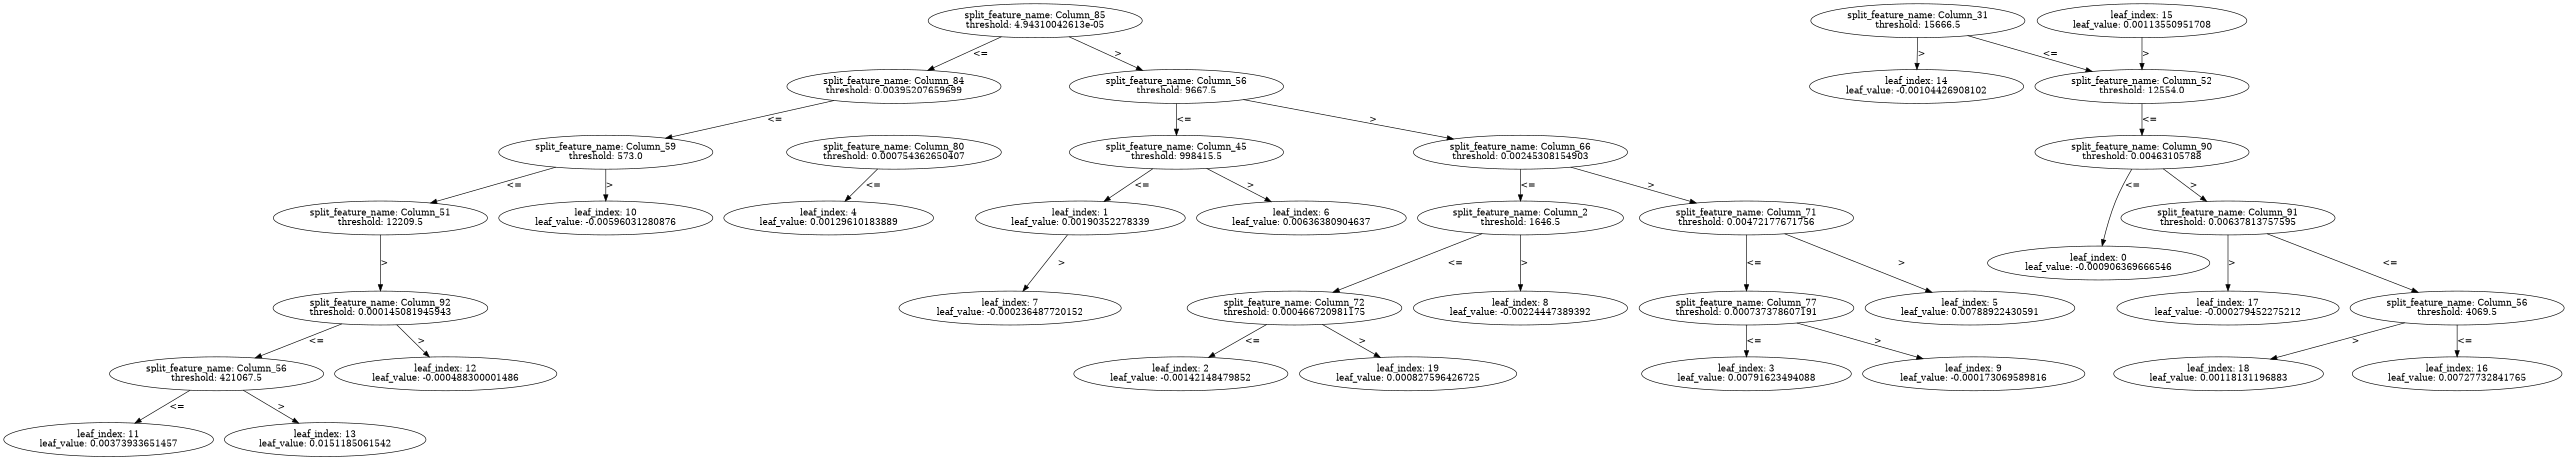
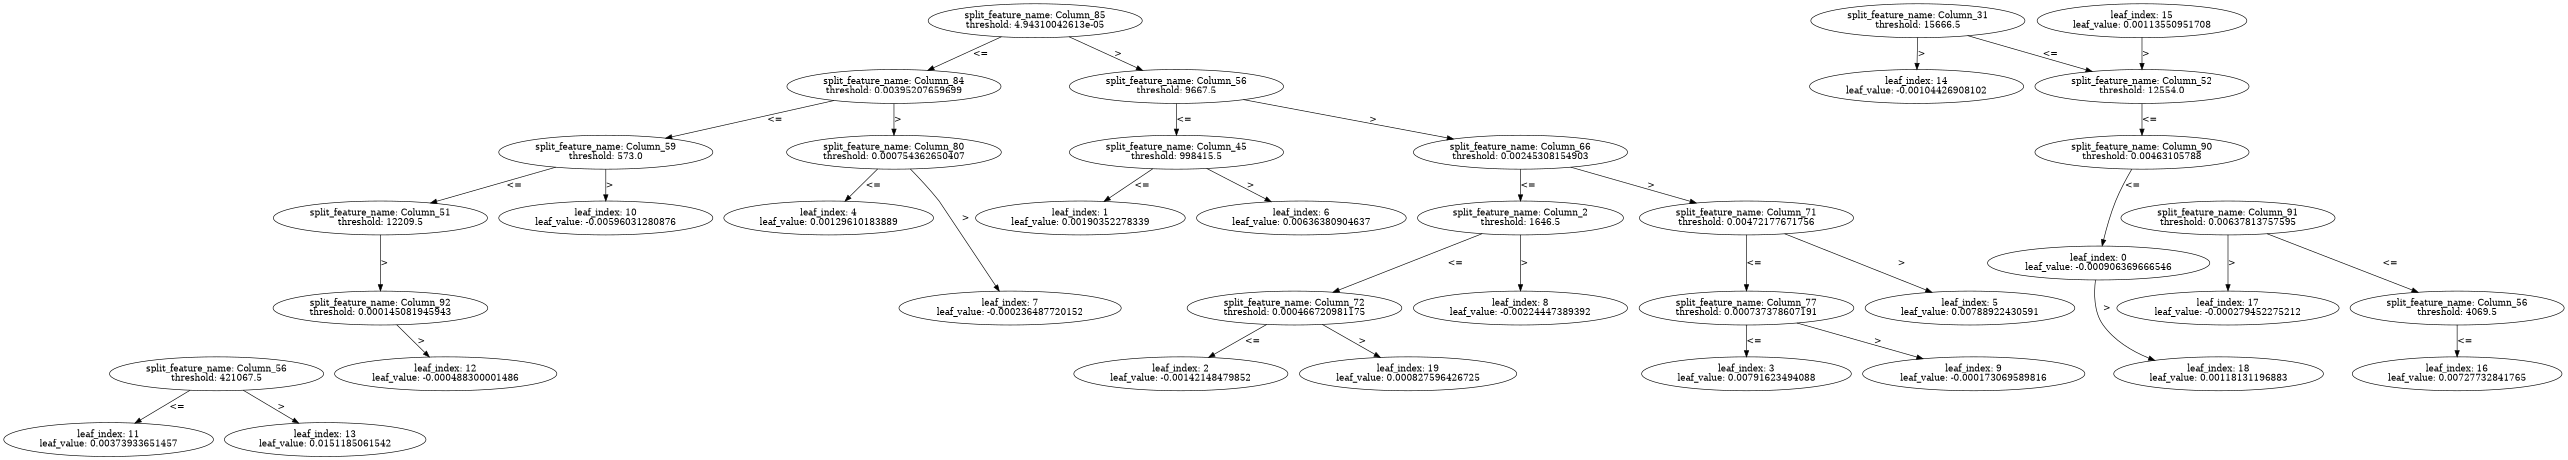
none -> (894, 116)
(2182, 183) -> none
(1047, 261) -> (956, 226)
(301, 340) -> none
(2341, 340) -> (2106, 329)
